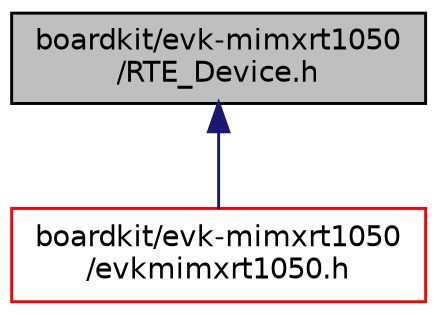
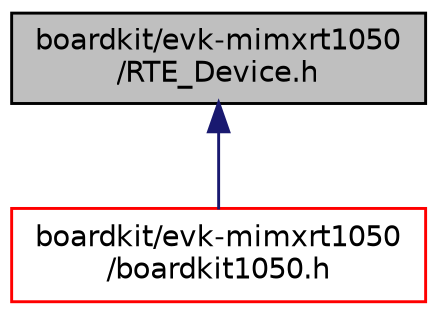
(219, 255) -> (219, 255)
